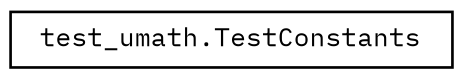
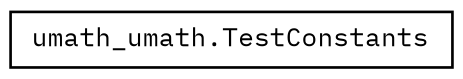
(232, 40) -> (232, 40)
